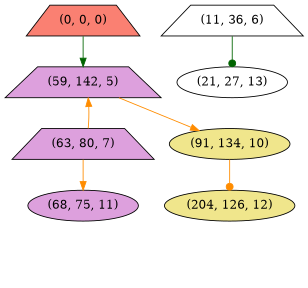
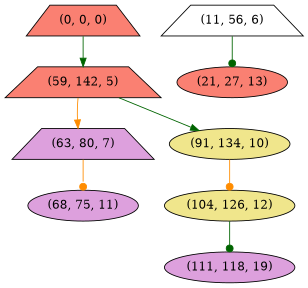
(232, 21) -> (232, 21)
(83, 82) -> (83, 82)
(232, 82) -> (232, 82)
(155, 113) -> (155, 113)
(89, 118) -> (77, 109)
(83, 171) -> (83, 171)
(230, 206) -> (230, 206)
none -> (230, 267)
